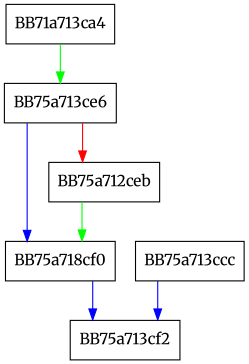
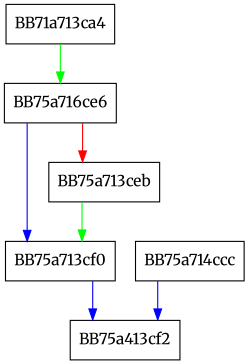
(60, 103) -> (60, 103)
(104, 182) -> (104, 182)
(60, 261) -> (60, 261)
(190, 261) -> (190, 261)
(125, 340) -> (125, 340)
